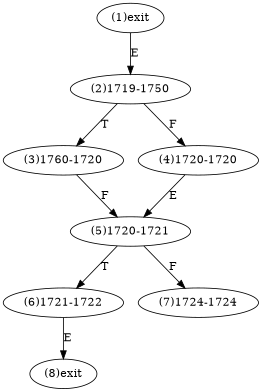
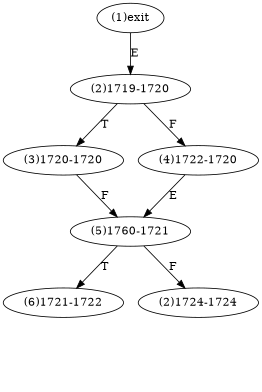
(130, 89) -> (130, 89)
(63, 160) -> (63, 160)
(198, 160) -> (198, 160)
(130, 232) -> (130, 232)
(198, 303) -> (198, 303)
(63, 374) -> none
